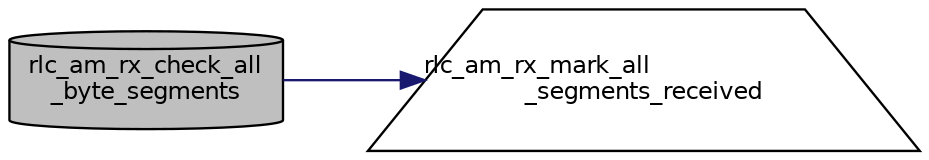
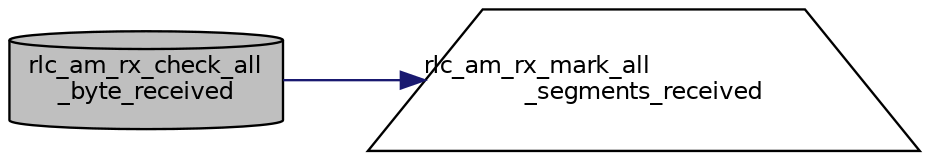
(146, 80) -> (146, 80)
